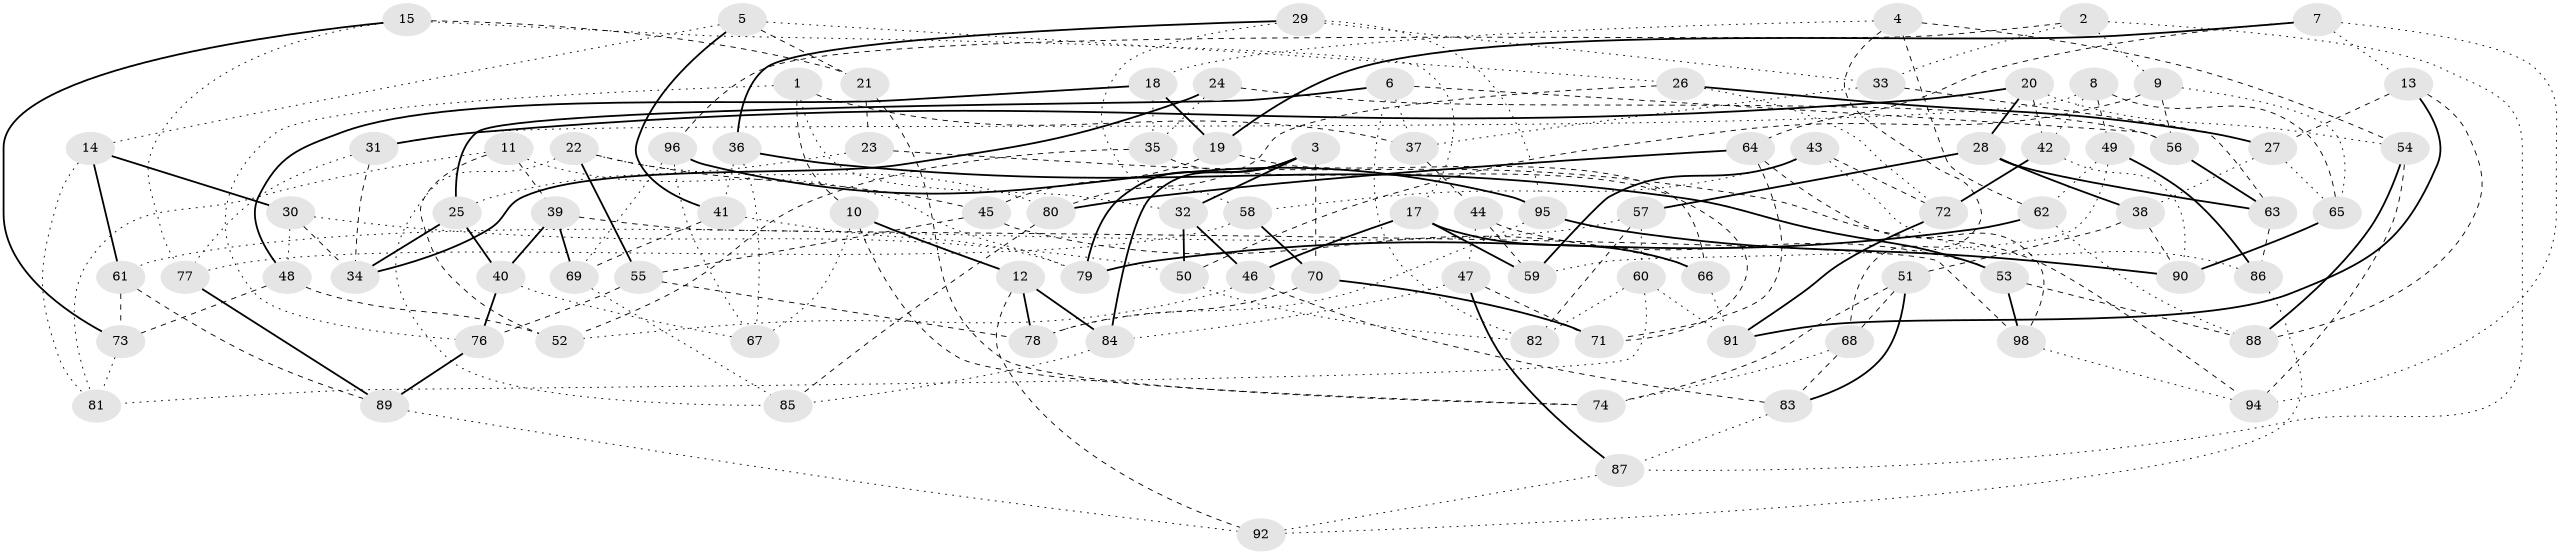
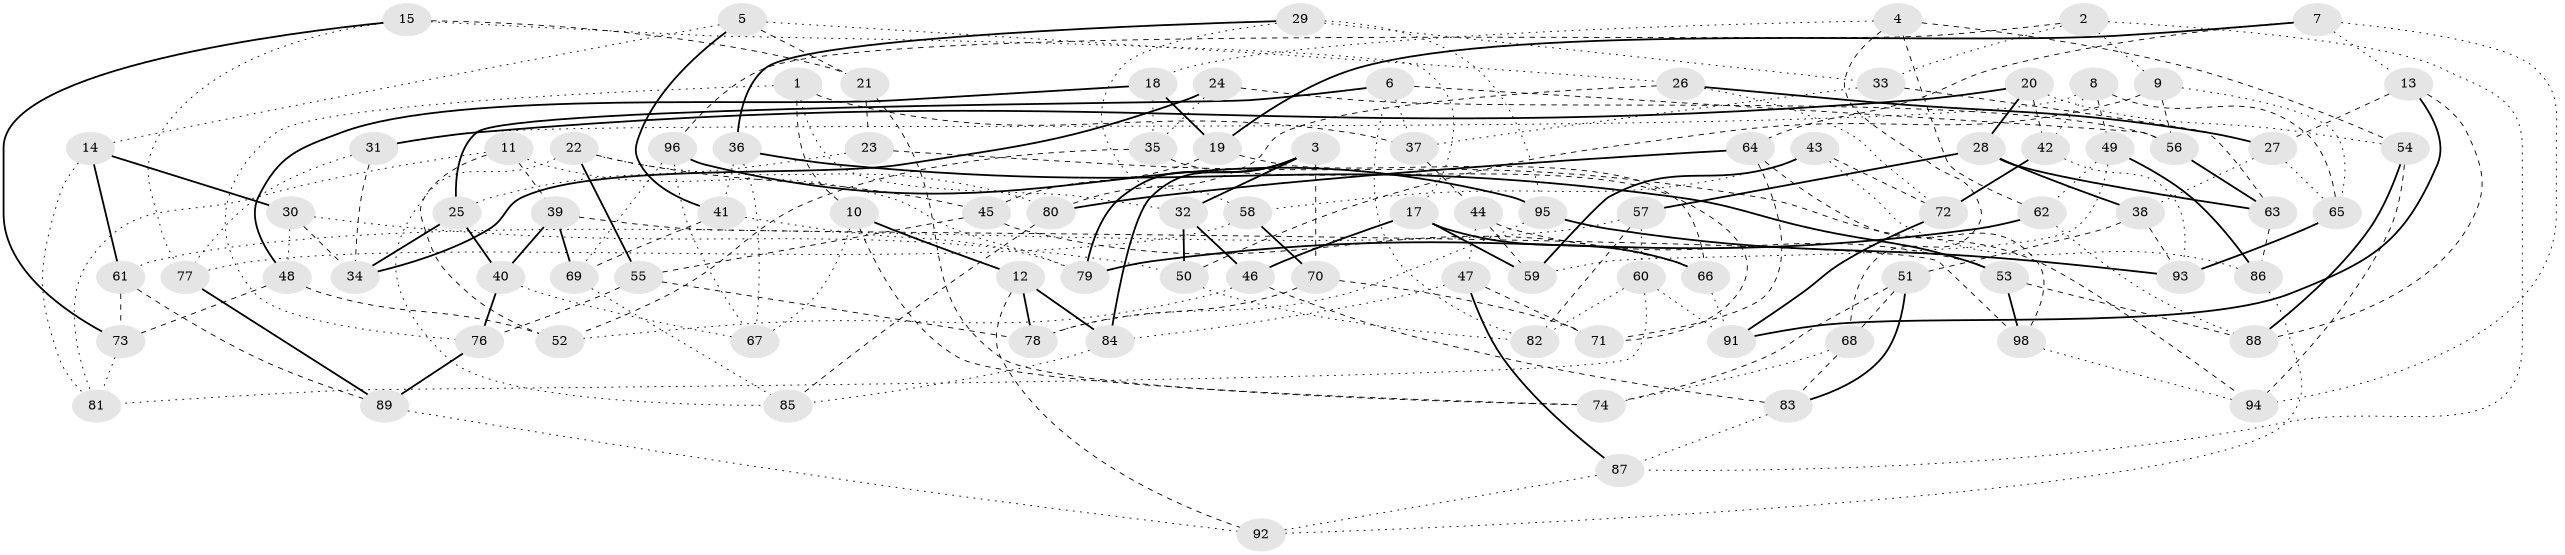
(2181, 277) -> (2181, 277)
(1462, 299) -> (1462, 299)
